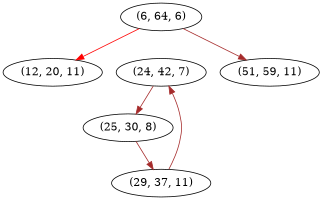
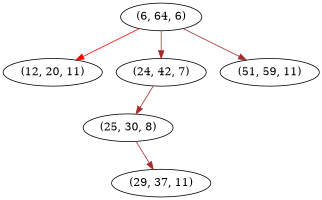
(181, 132) -> (161, 41)
